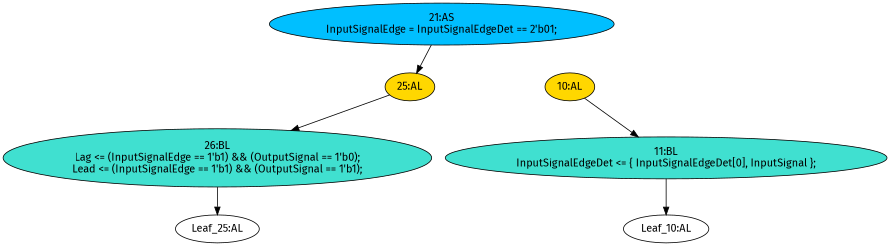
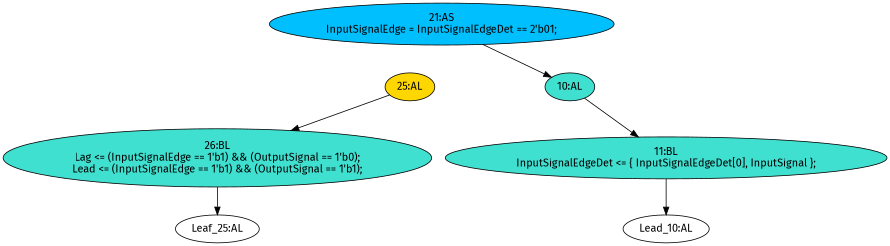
(426, 56) -> (513, 59)
(570, 87) -> (570, 87)
(666, 229) -> (666, 229)
